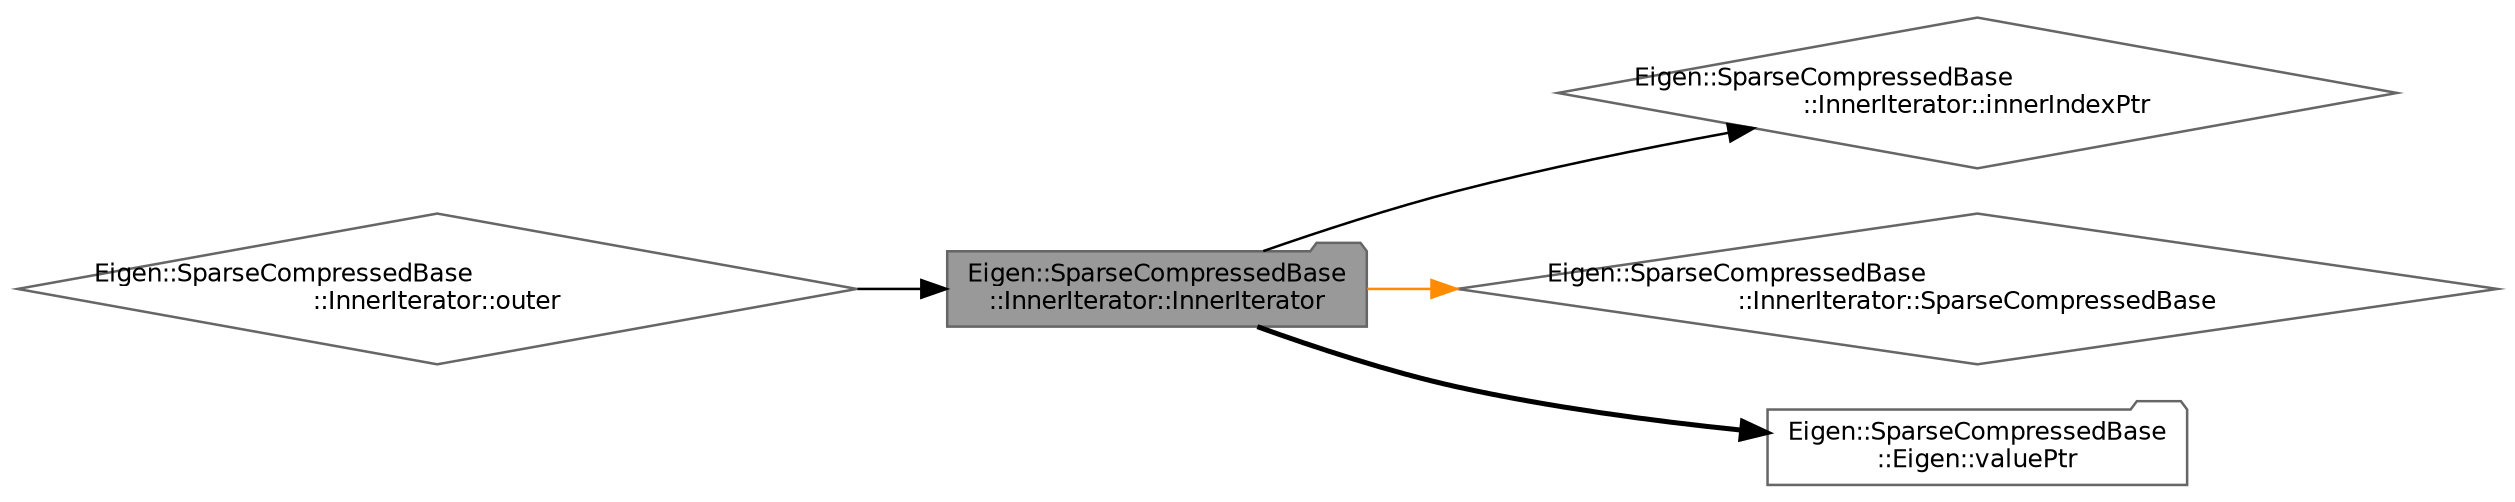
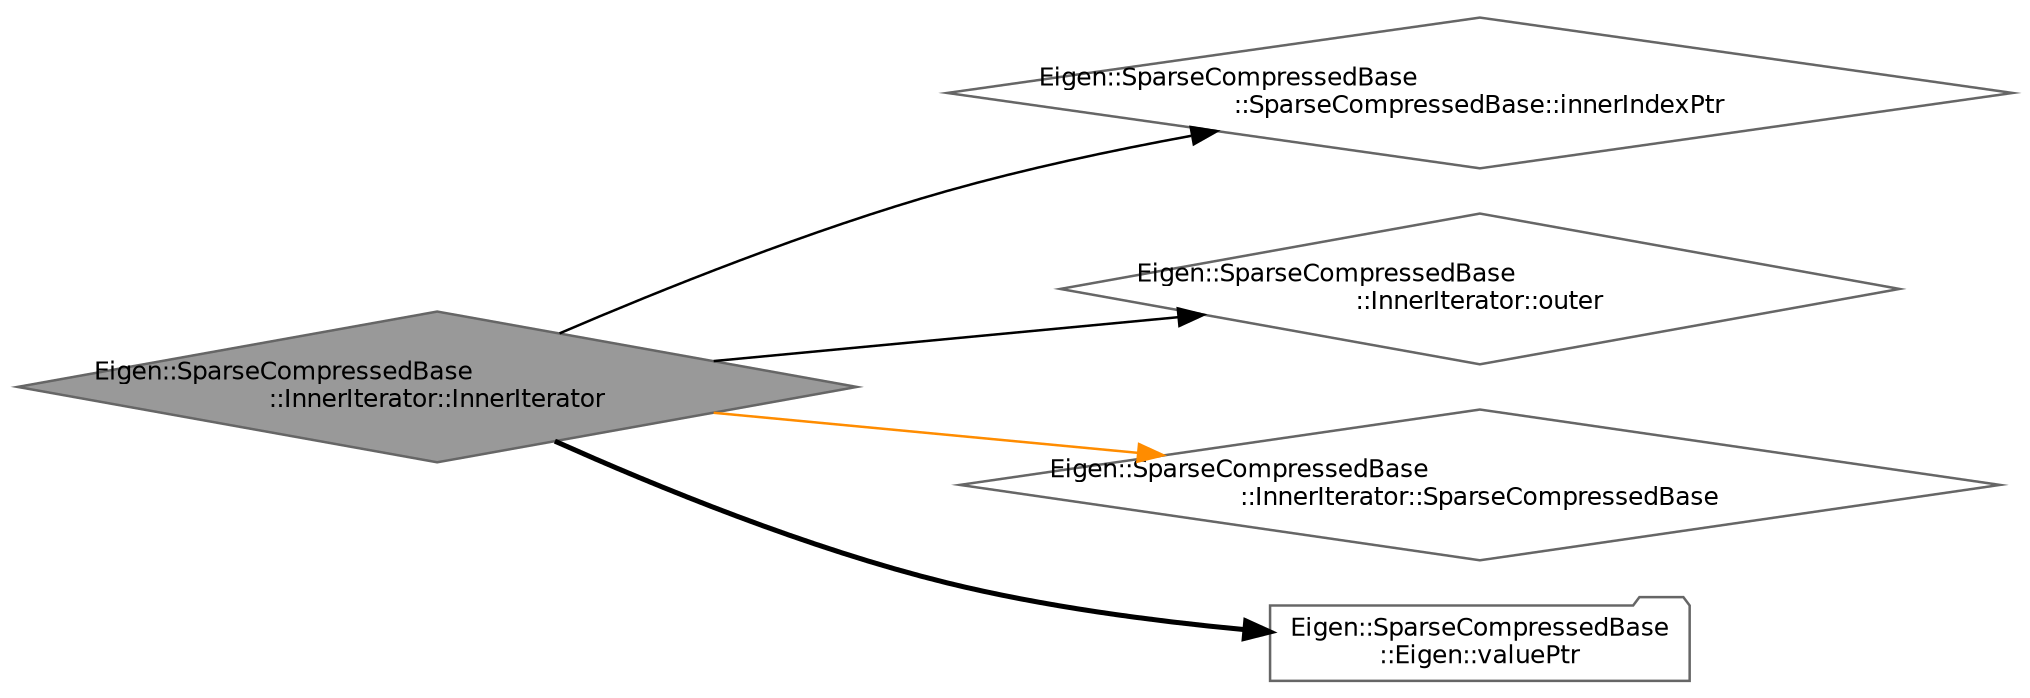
(1977, 93) -> (1480, 93)
(889, 289) -> (946, 339)
(1157, 289) -> (437, 387)
